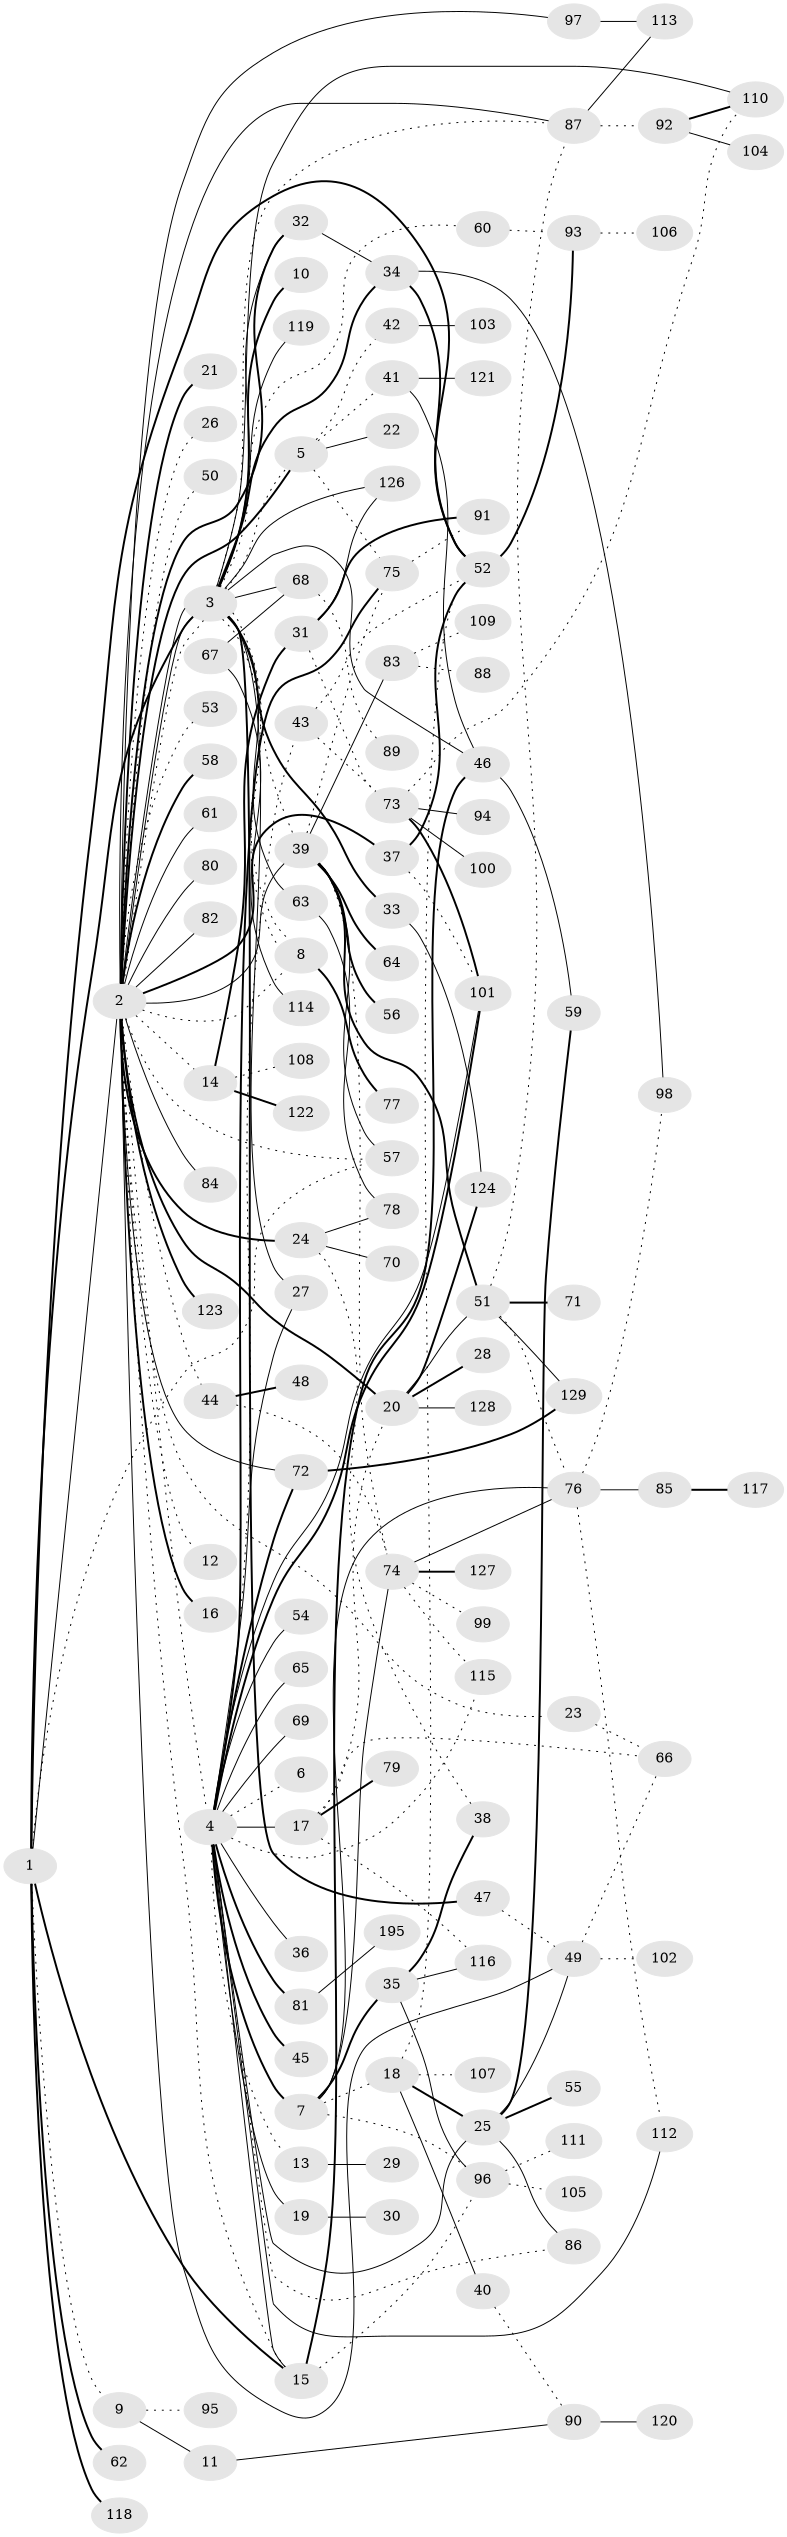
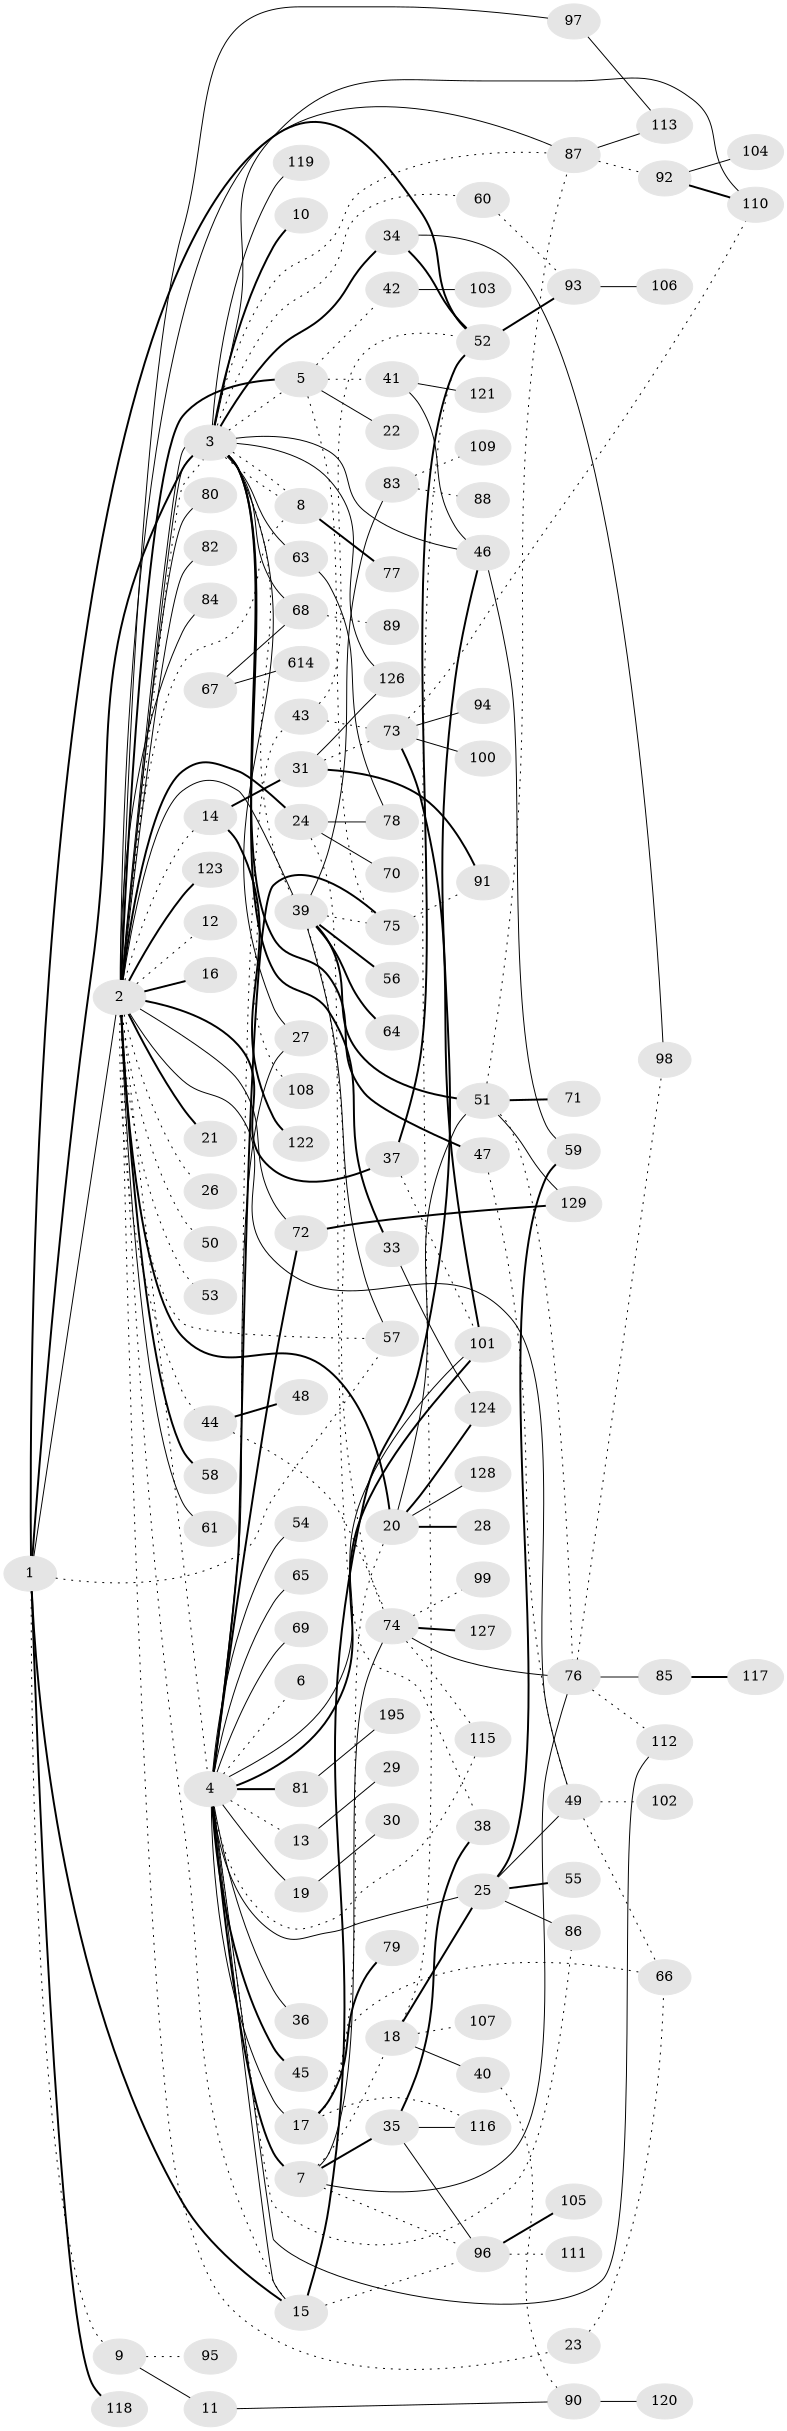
(301, 222) -> none
(619, 233) -> (619, 287)
(301, 1008) -> (301, 664)
(521, 2186) -> (523, 2231)
(120, 2463) -> none
